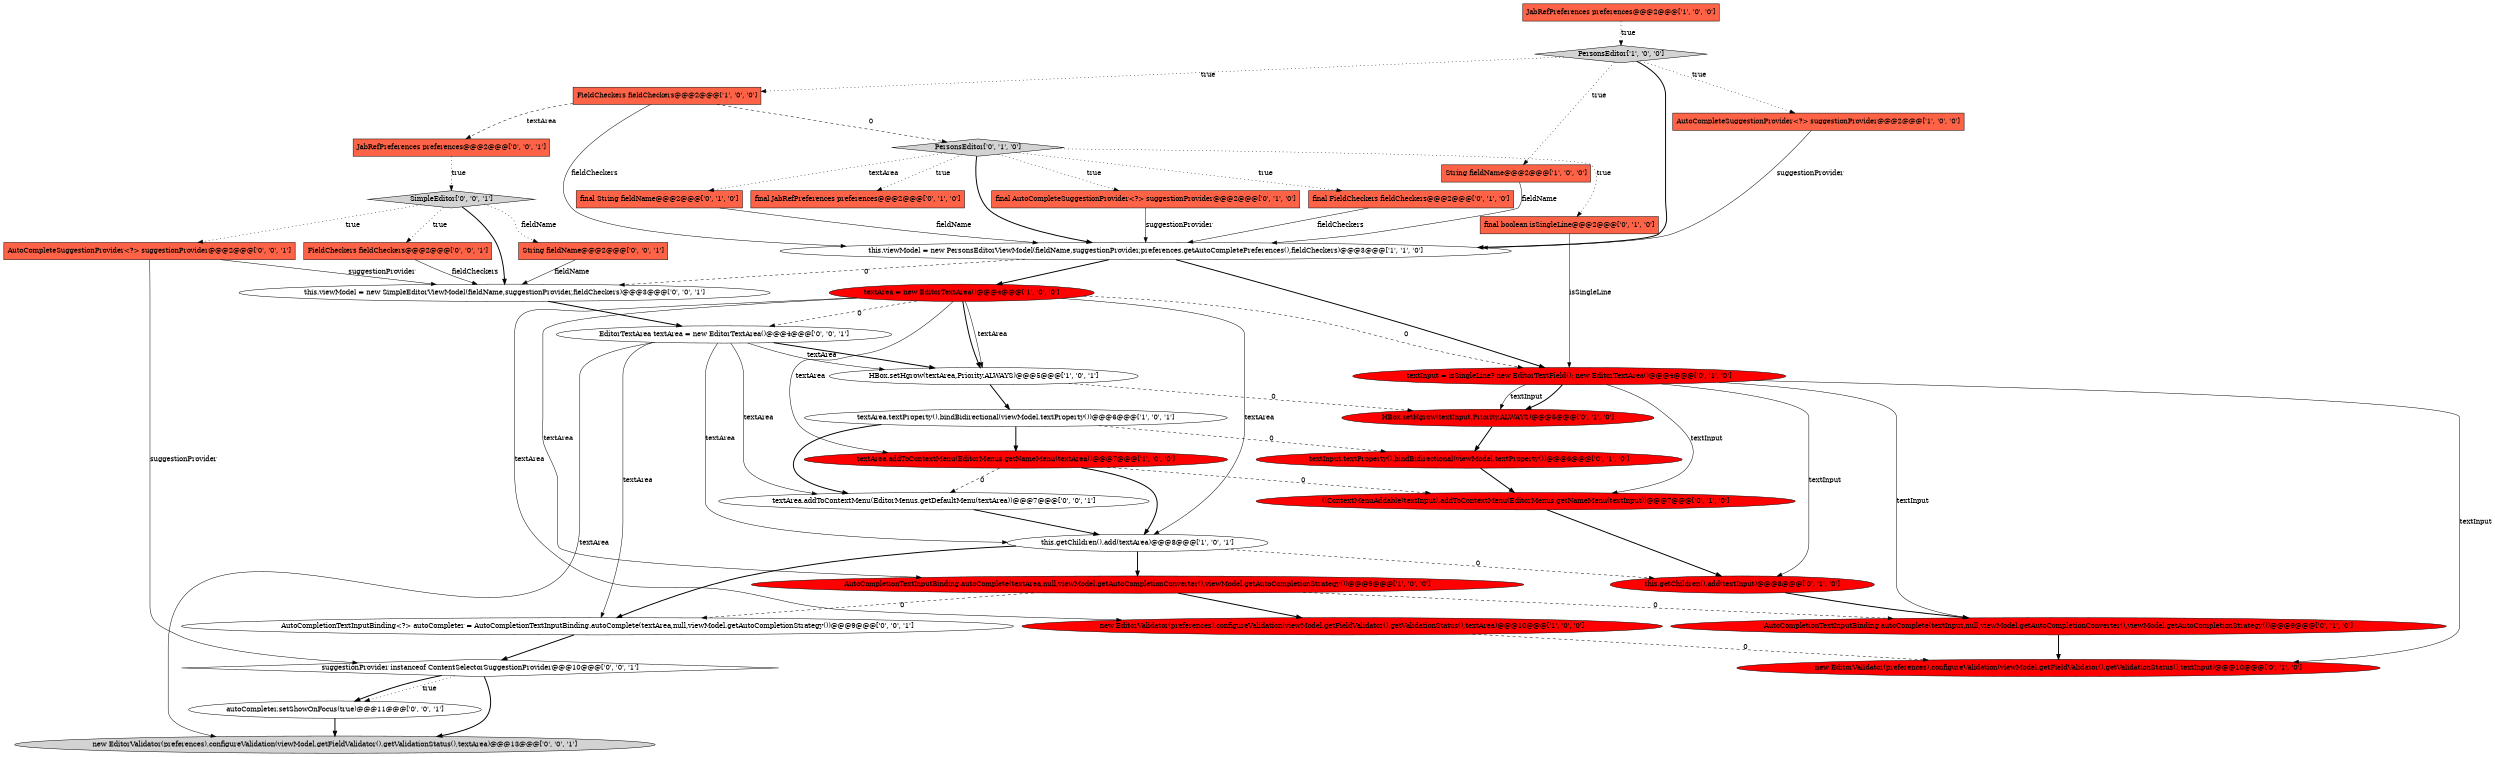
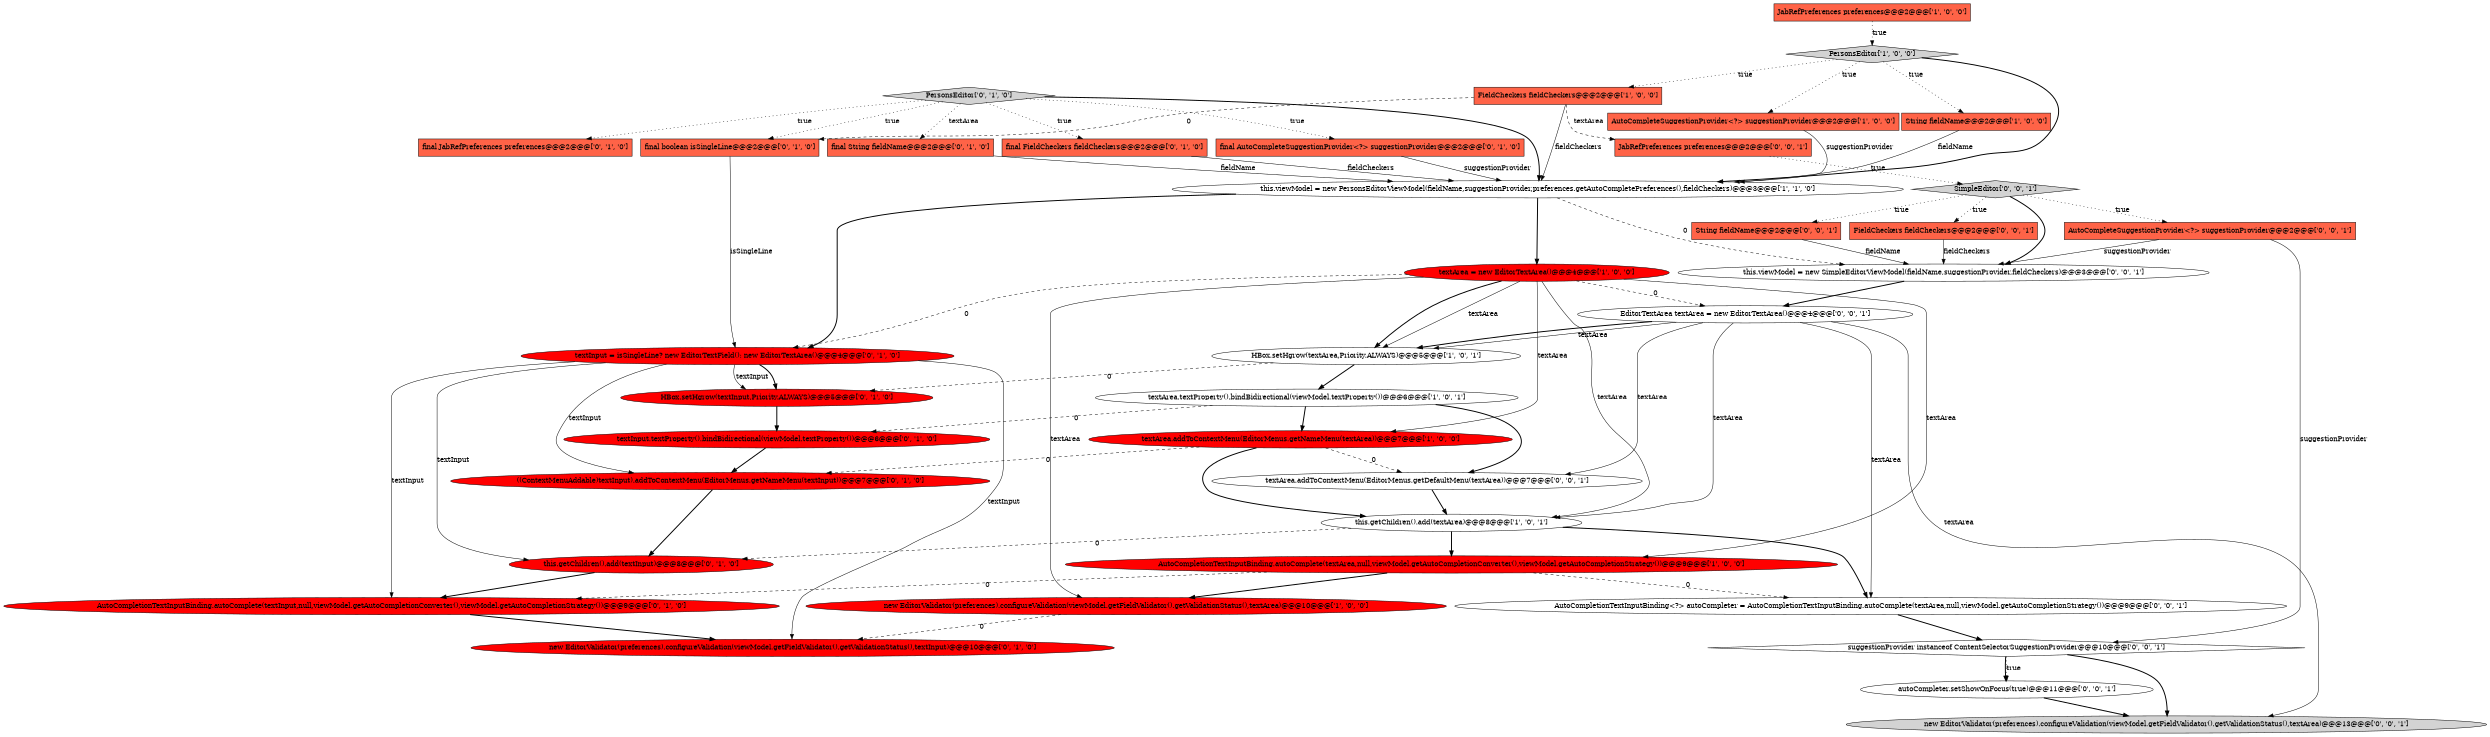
(829, 123) -> (1149, 118)
(539, 225) -> (1902, 210)
